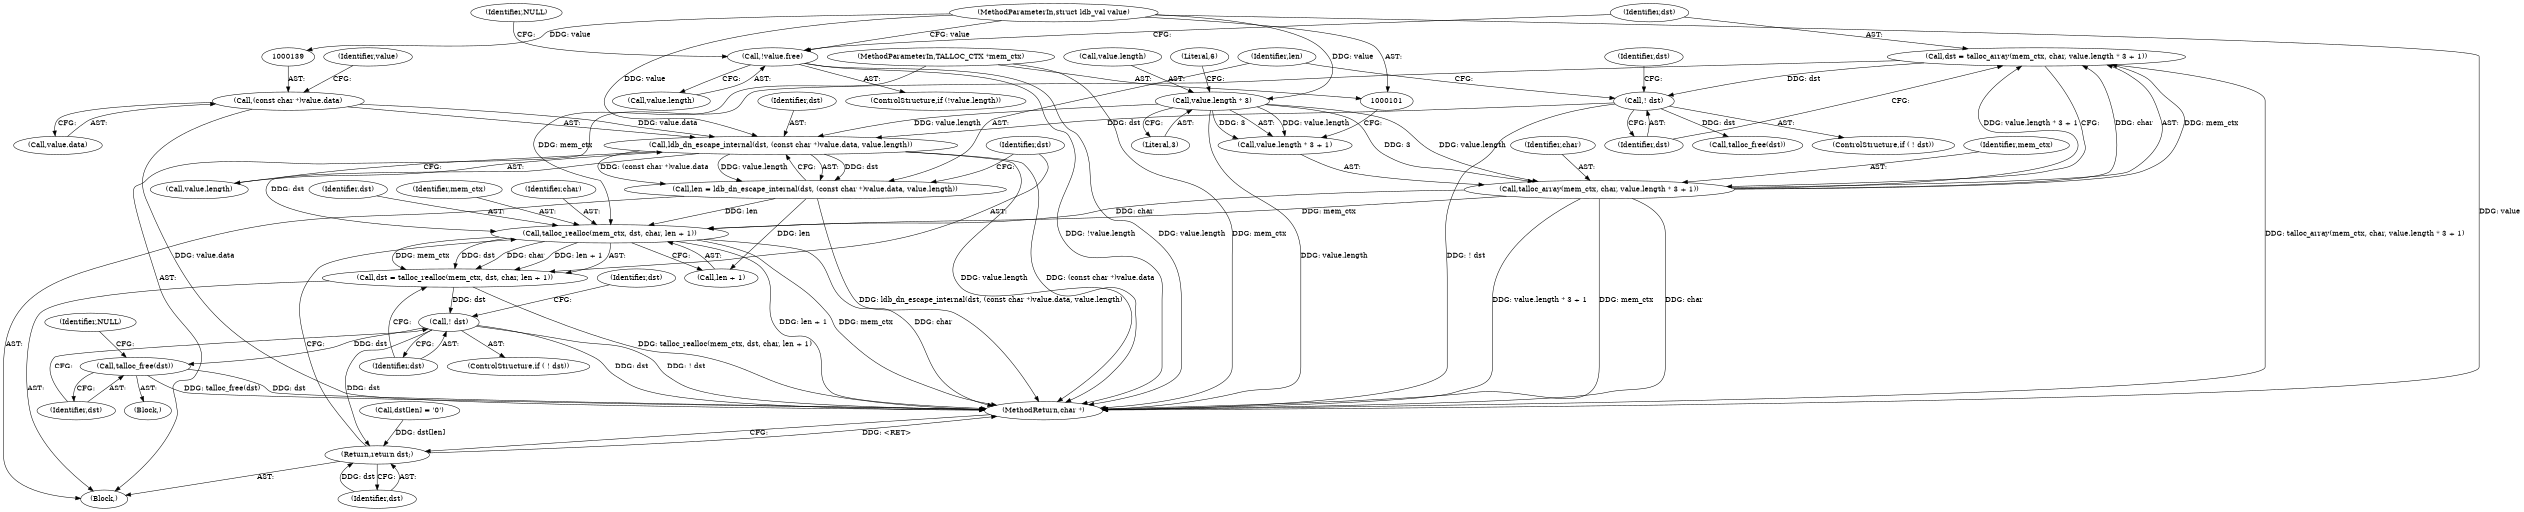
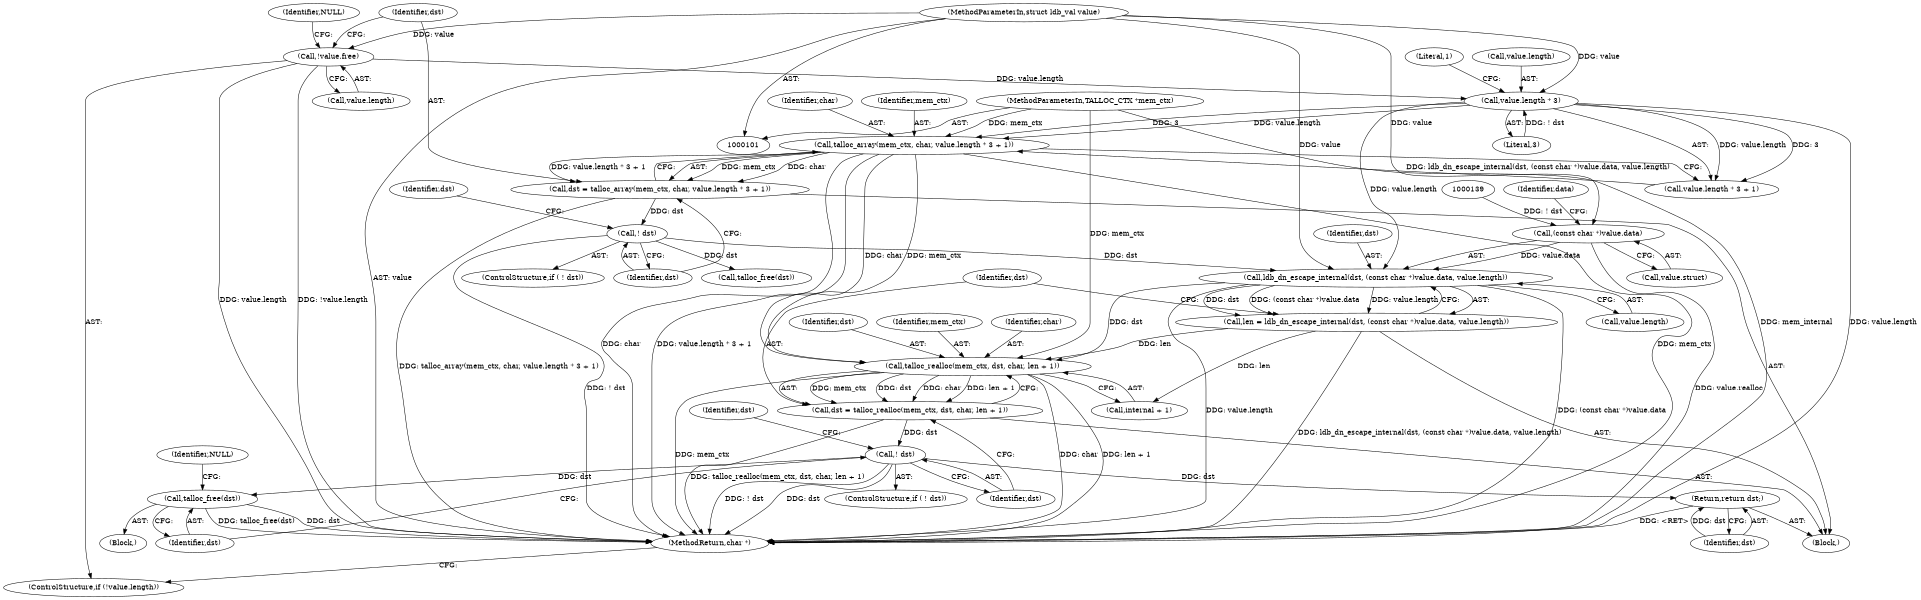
(629, 22) -> (1391, 81)
(950, 35) -> (434, 35)
(368, 57) -> (1546, 190)
(1200, 57) -> (1434, 57)
(1277, 57) -> none
(298, 79) -> (1543, 212)
none -> (917, 79)
none -> (990, 119)
(1155, 123) -> (1516, 123)
(1187, 123) -> (1545, 123)
(1354, 126) -> (1369, 156)
(58, 145) -> (1675, 278)
(1354, 167) -> (1538, 167)
(2500, 212) -> (393, 278)
(1259, 234) -> (1797, 322)
(205, 256) -> (1729, 389)
(316, 271) -> (1014, 395)
(721, 278) -> (1139, 411)
(410, 411) -> none
(710, 433) -> (414, 565)
